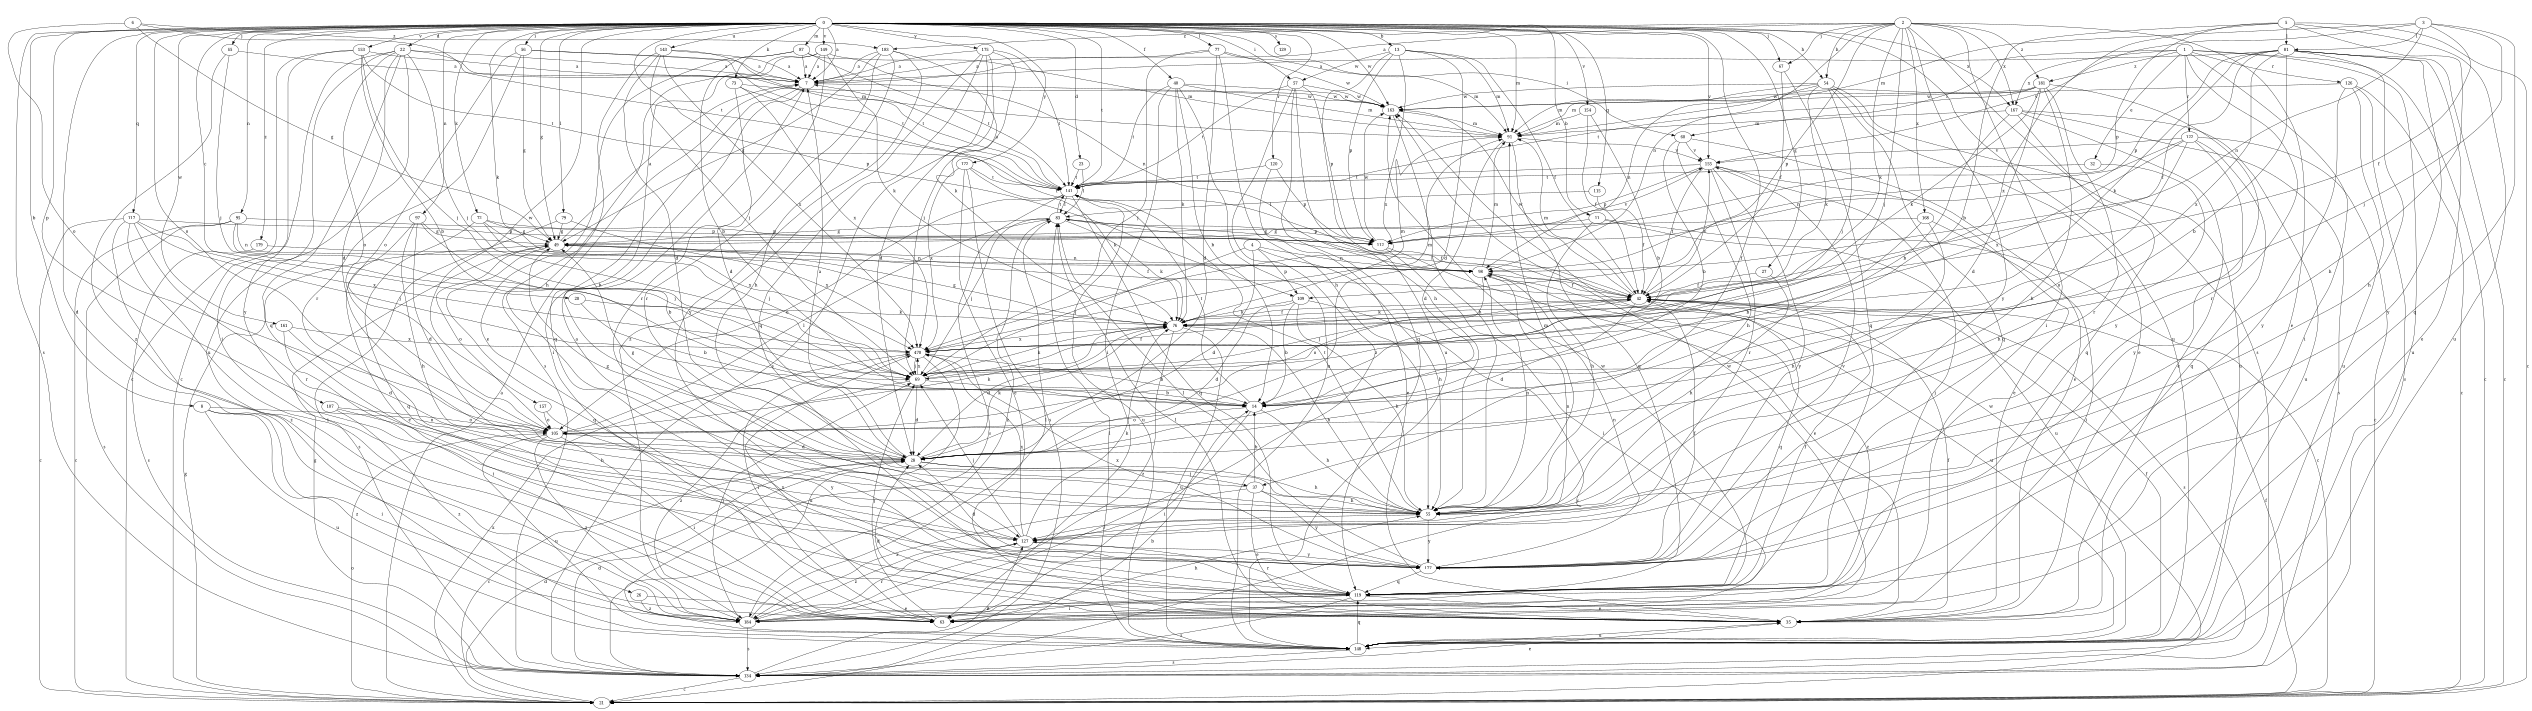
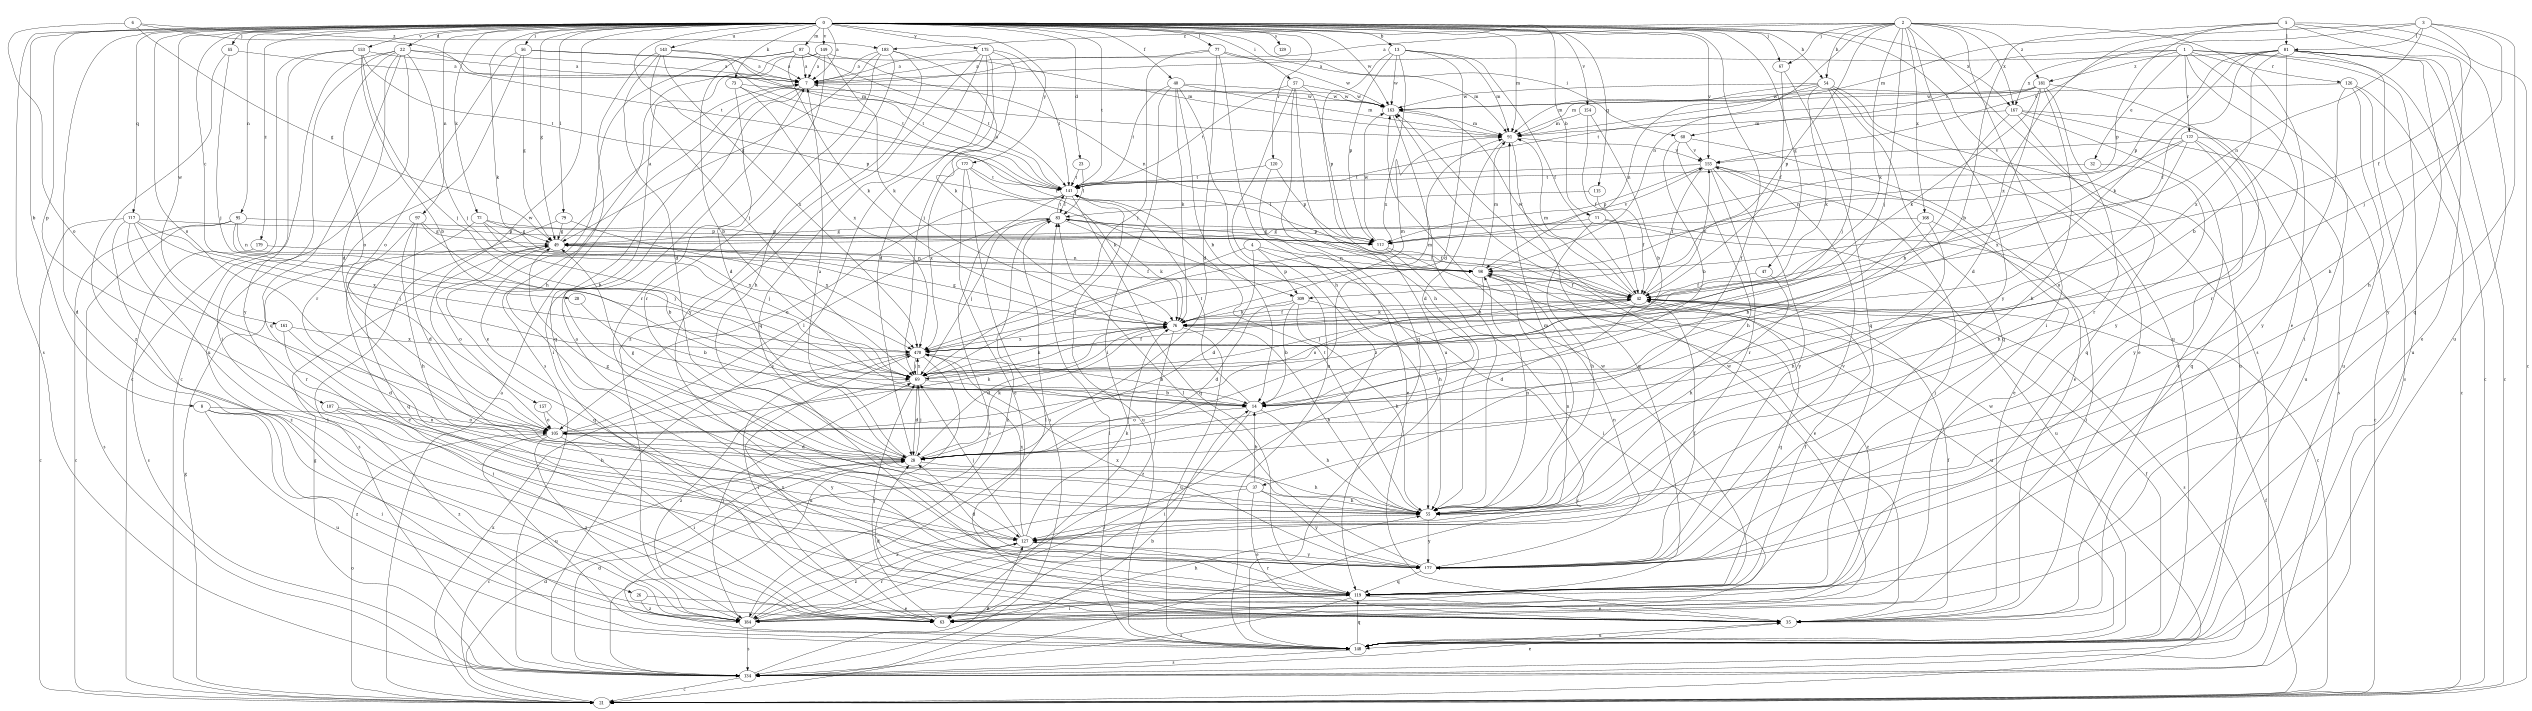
(1347, 64) -> (1394, 80)
(1764, 272) -> (1764, 272)
(1301, 299) -> (1301, 299)
(860, 313) -> (940, 254)
(1083, 468) -> (920, 420)
(1242, 573) -> none
